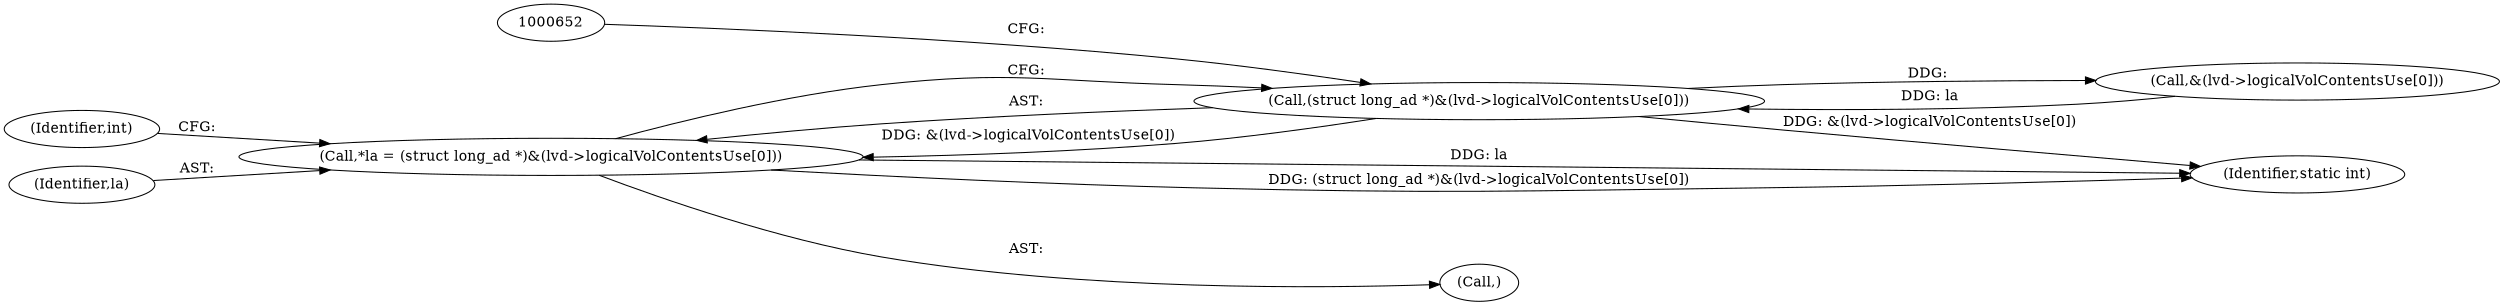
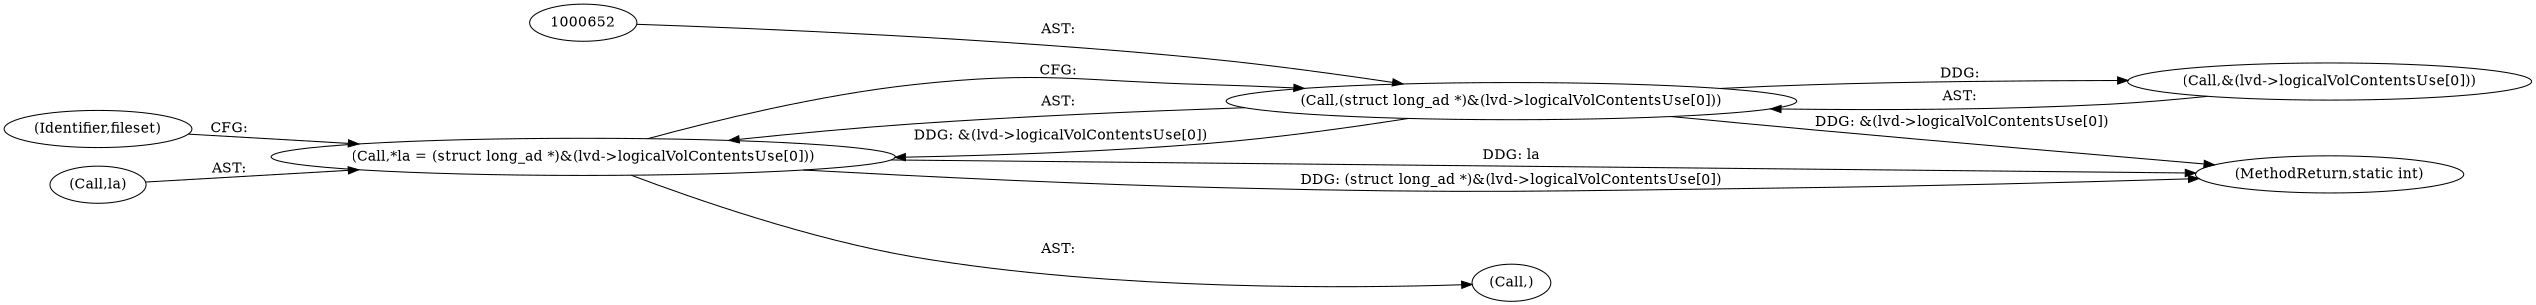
(1029, 29) -> (1061, 29)
(1930, 96) -> (1962, 96)
(82, 129) -> (98, 129)
(2297, 174) -> (2330, 174)
(82, 185) -> (98, 185)
